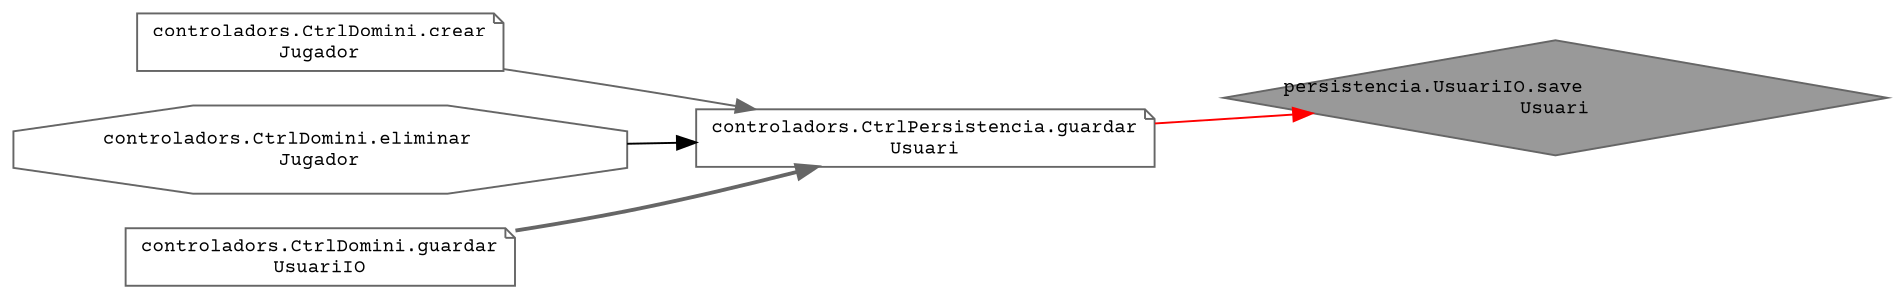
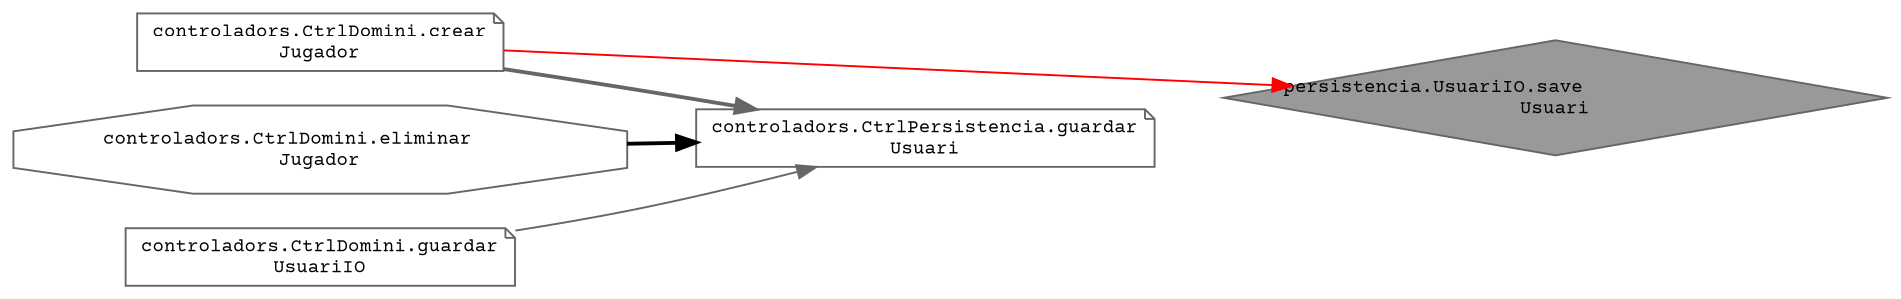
(620, 87) -> (620, 87)
(1224, 119) -> (888, 68)
(652, 143) -> (652, 143)
(657, 205) -> (657, 205)
